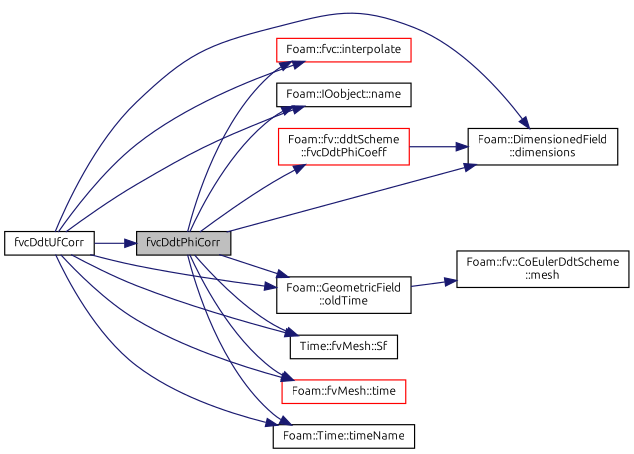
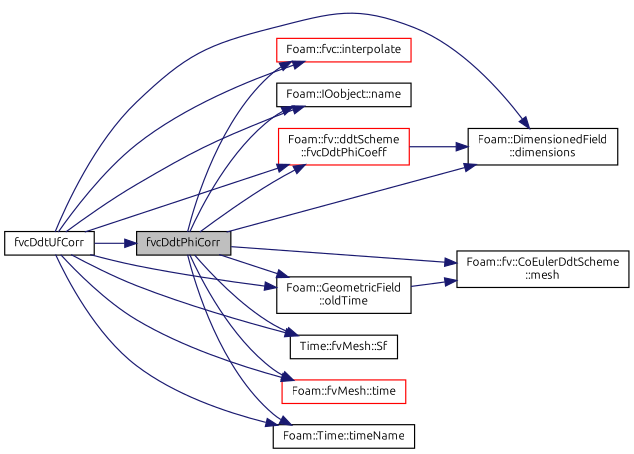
none -> (181, 200)
none -> (338, 254)
